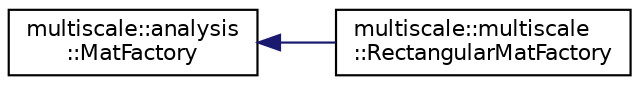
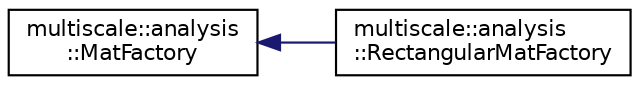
(483, 43) -> (483, 43)
